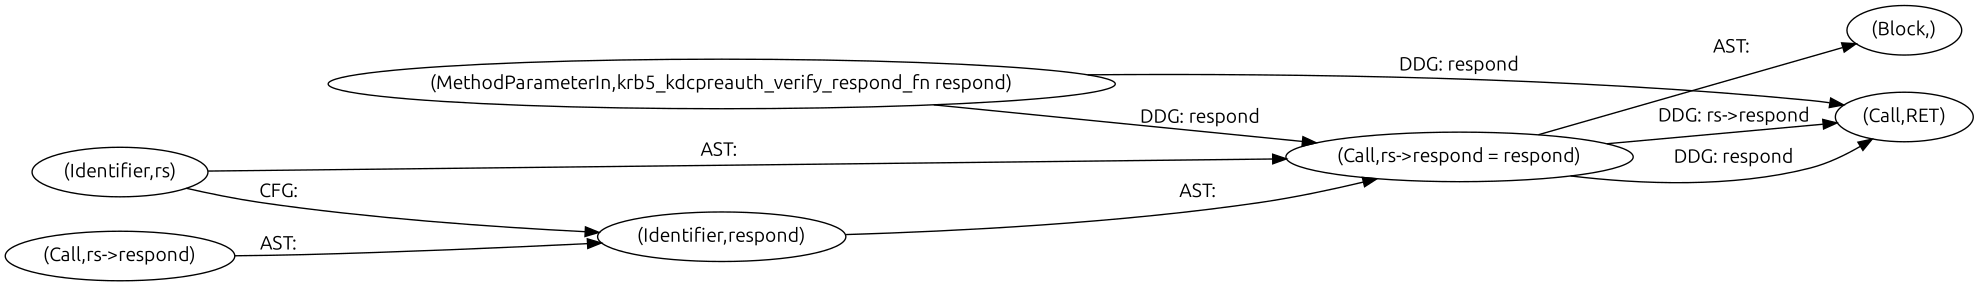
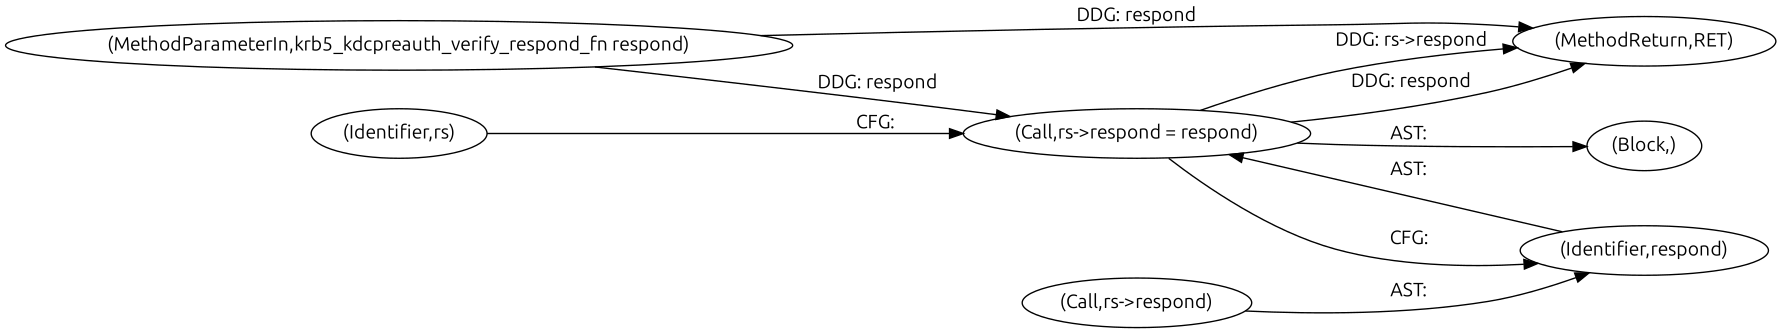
(1904, 117) -> (1644, 41)
(722, 151) -> (878, 123)
(385, 217) -> (1335, 249)
